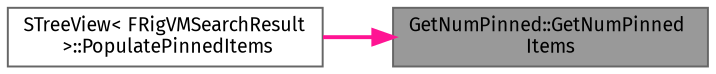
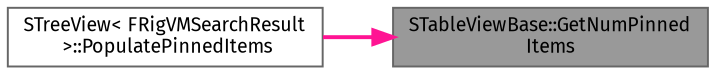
(550, 37) -> (550, 37)
